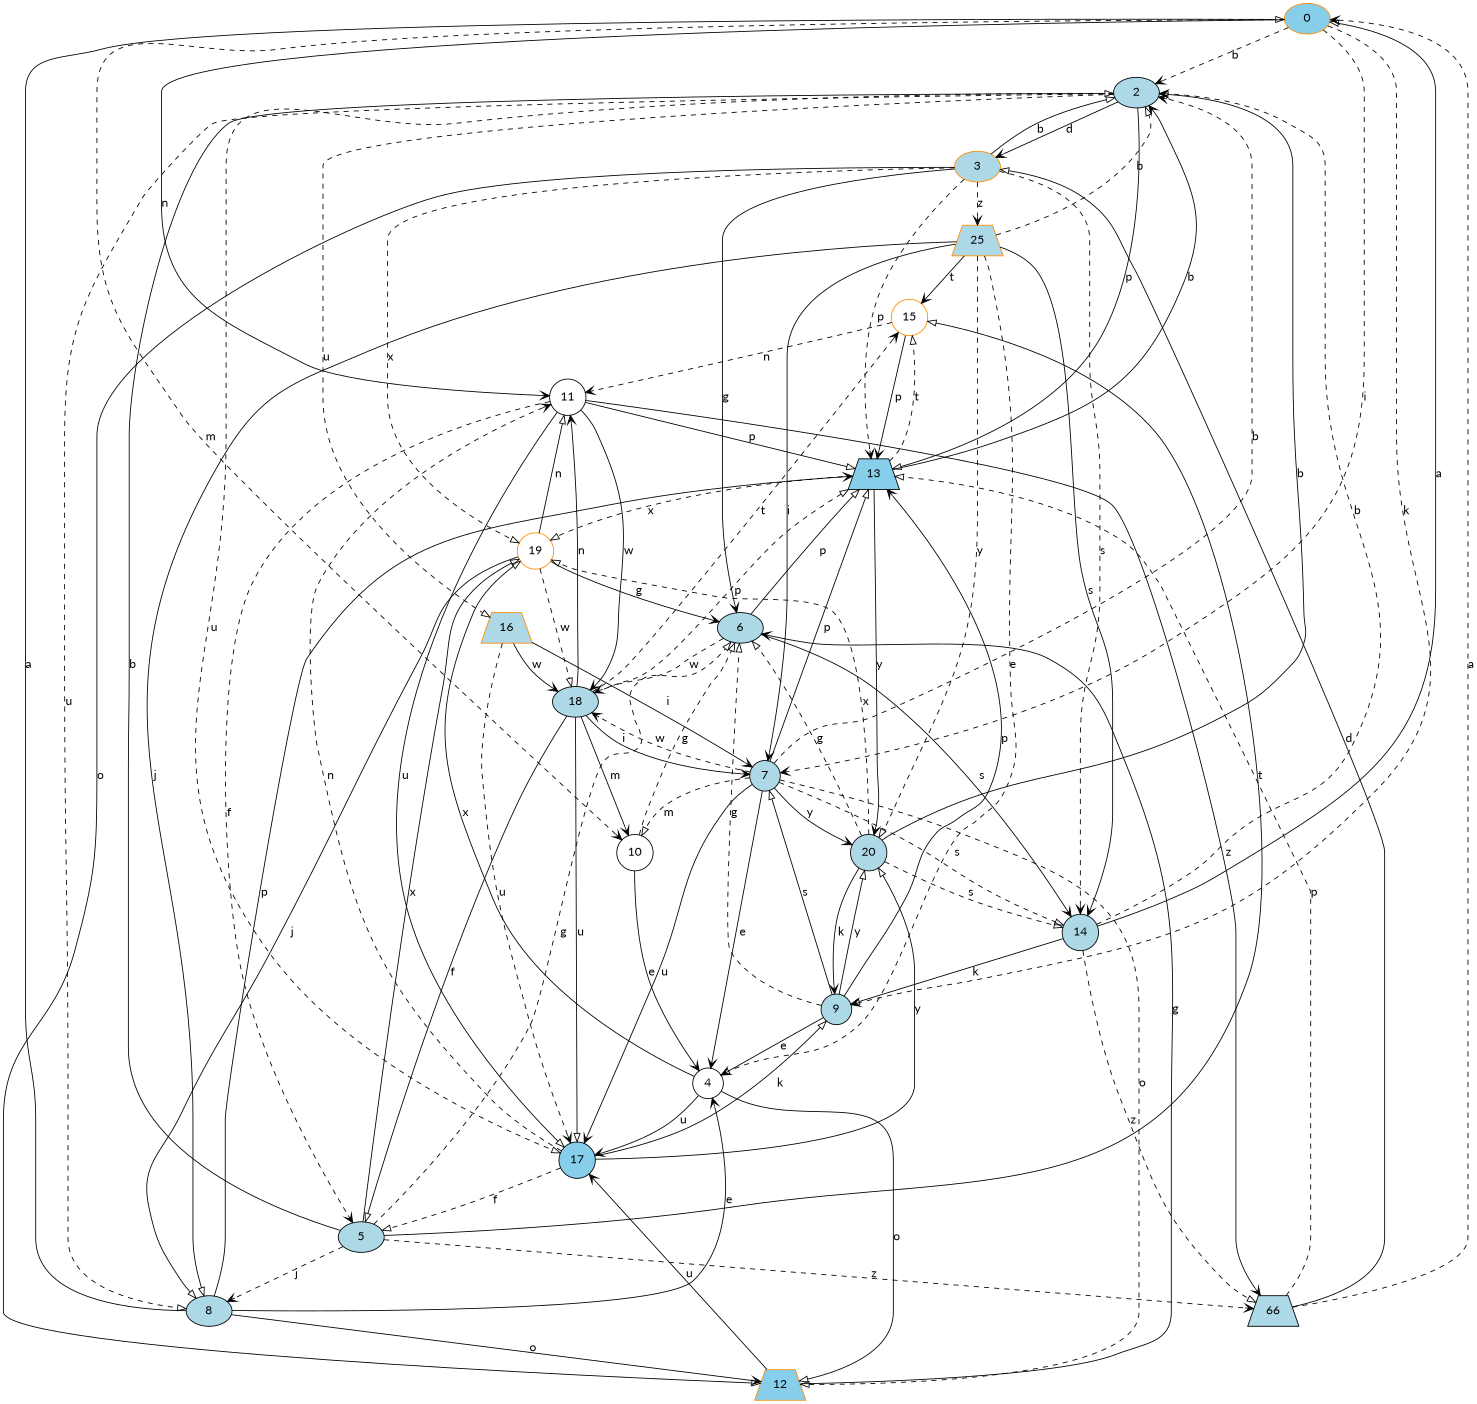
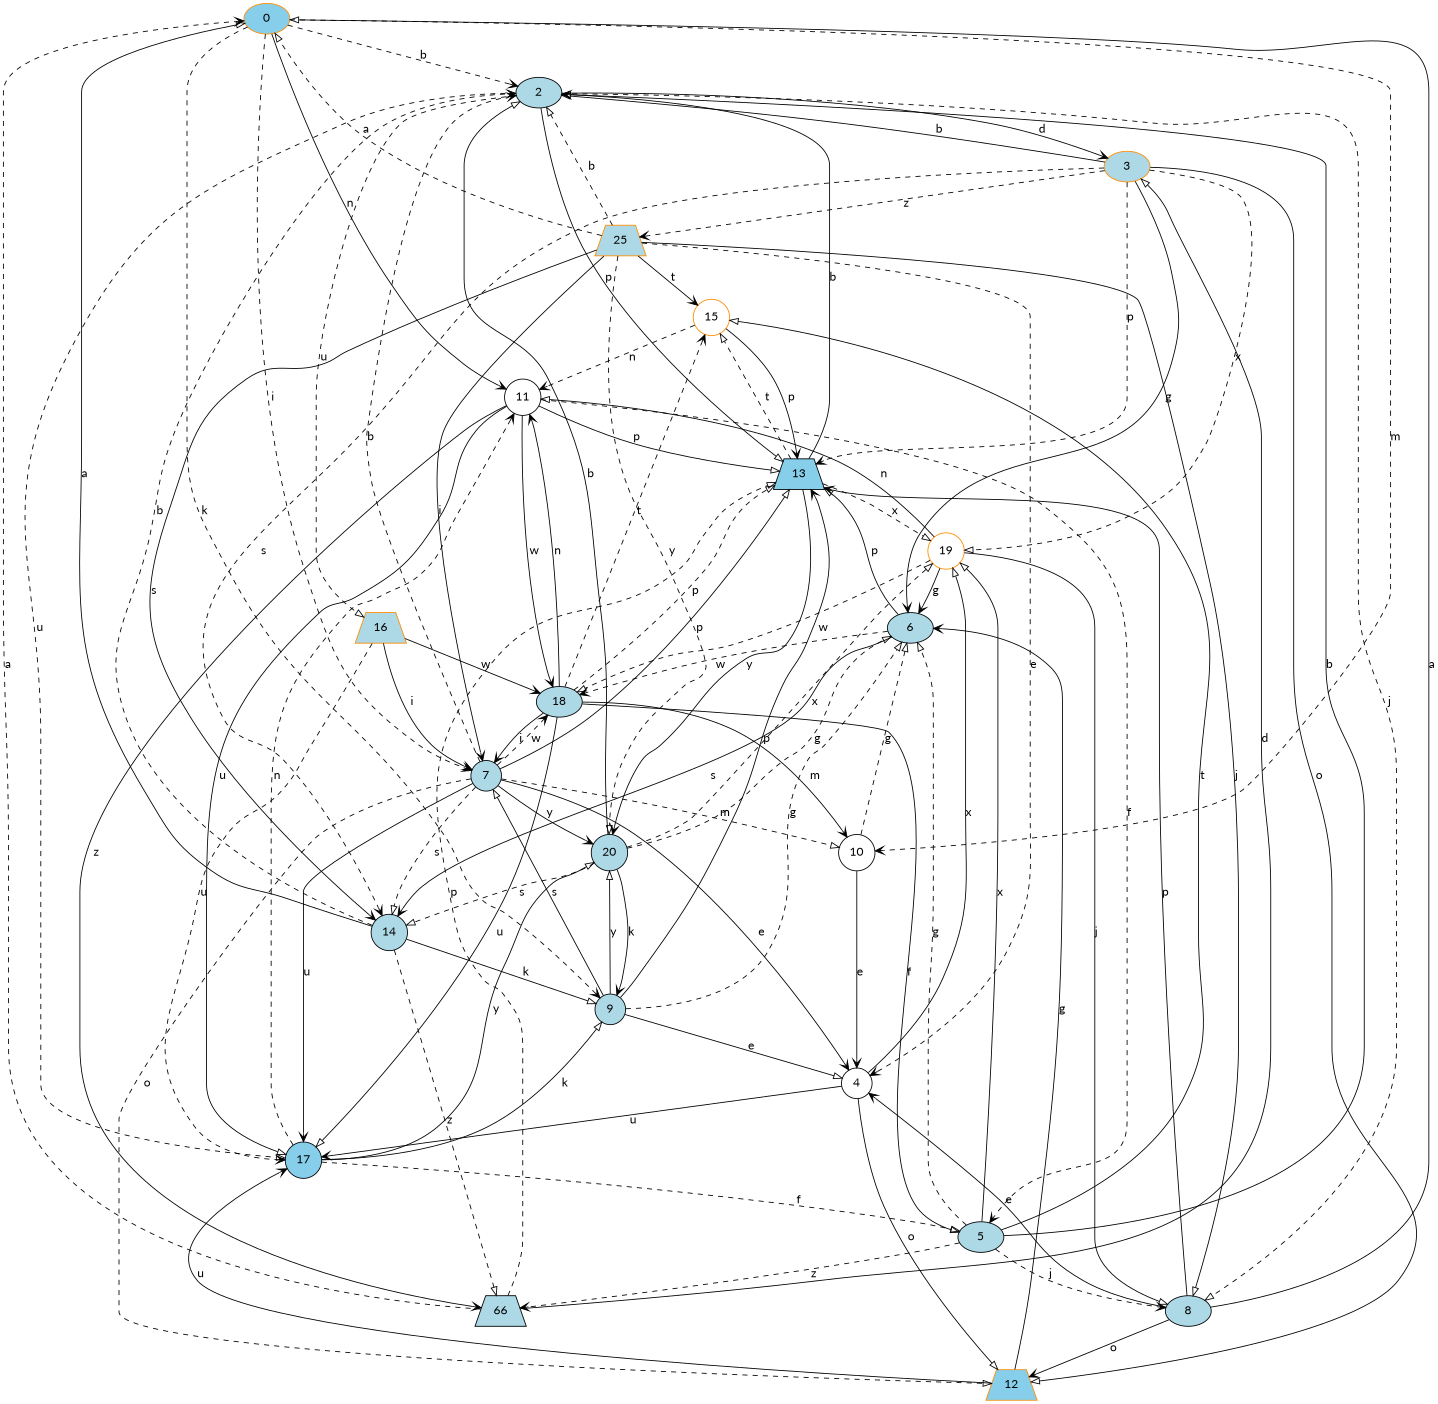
none -> (411, 166)
(69, 702) -> (1390, 702)
